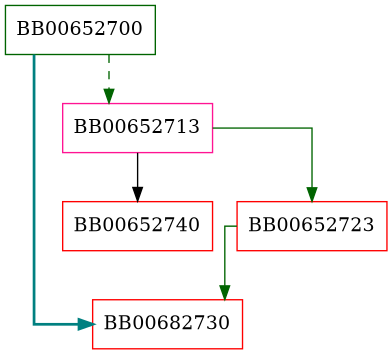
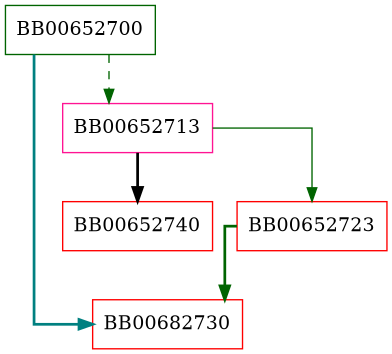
(138, 170) -> (138, 170)
(225, 250) -> (225, 250)
